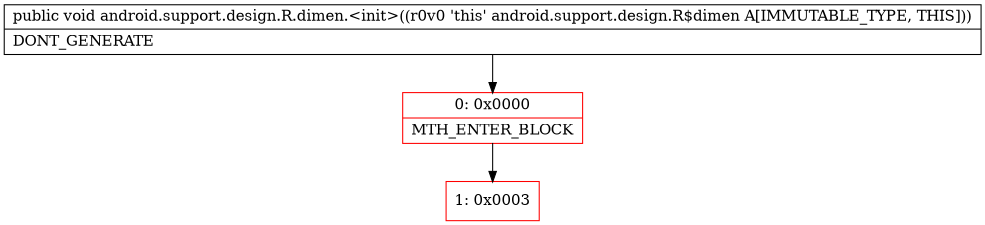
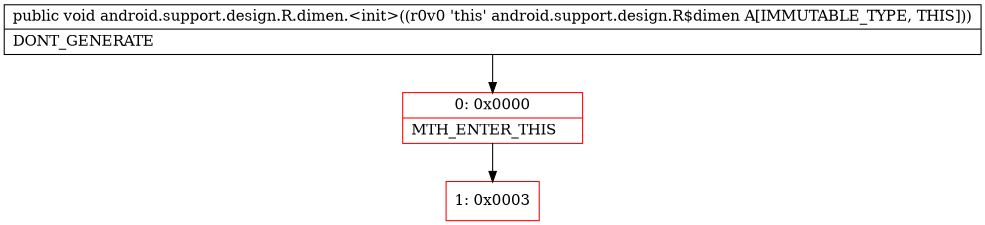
(493, 130) -> (484, 130)
